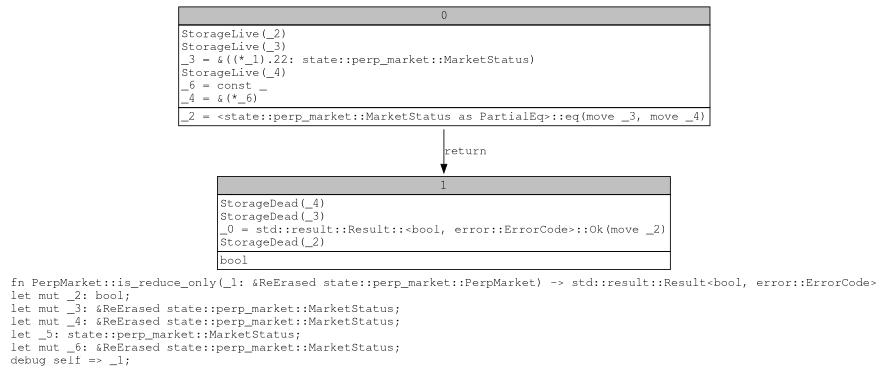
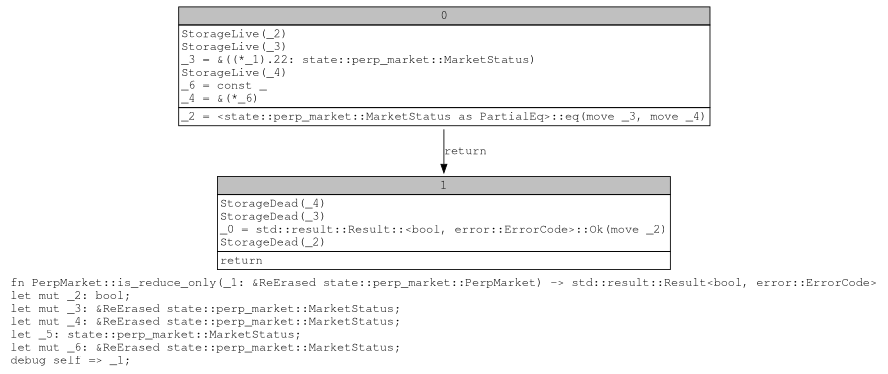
(235, 260) -> (242, 260)
